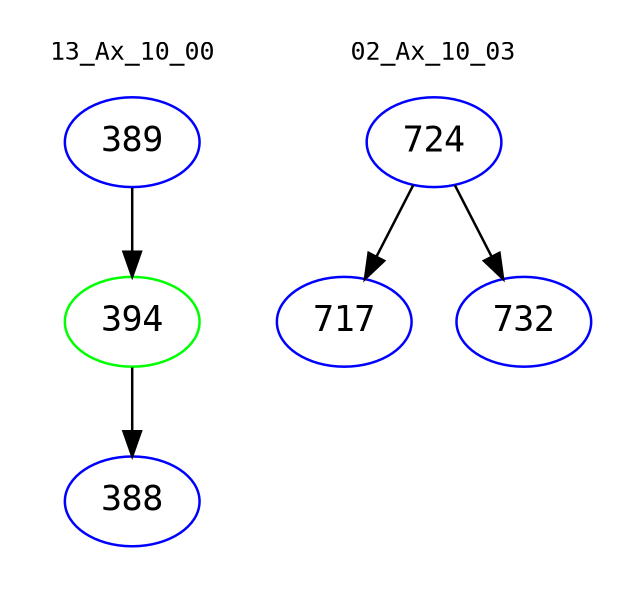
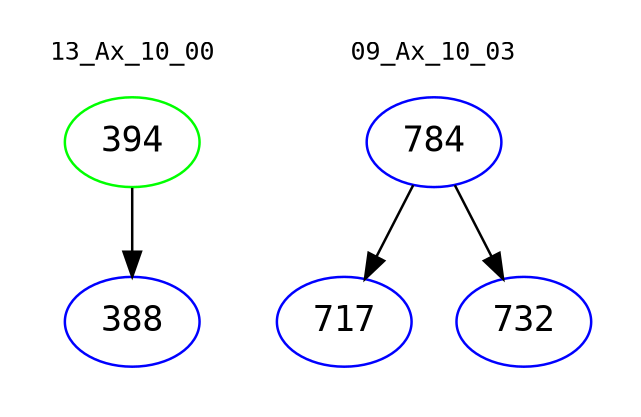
(434, 54) -> (434, 54)
(132, 142) -> none
(434, 142) -> (434, 142)
